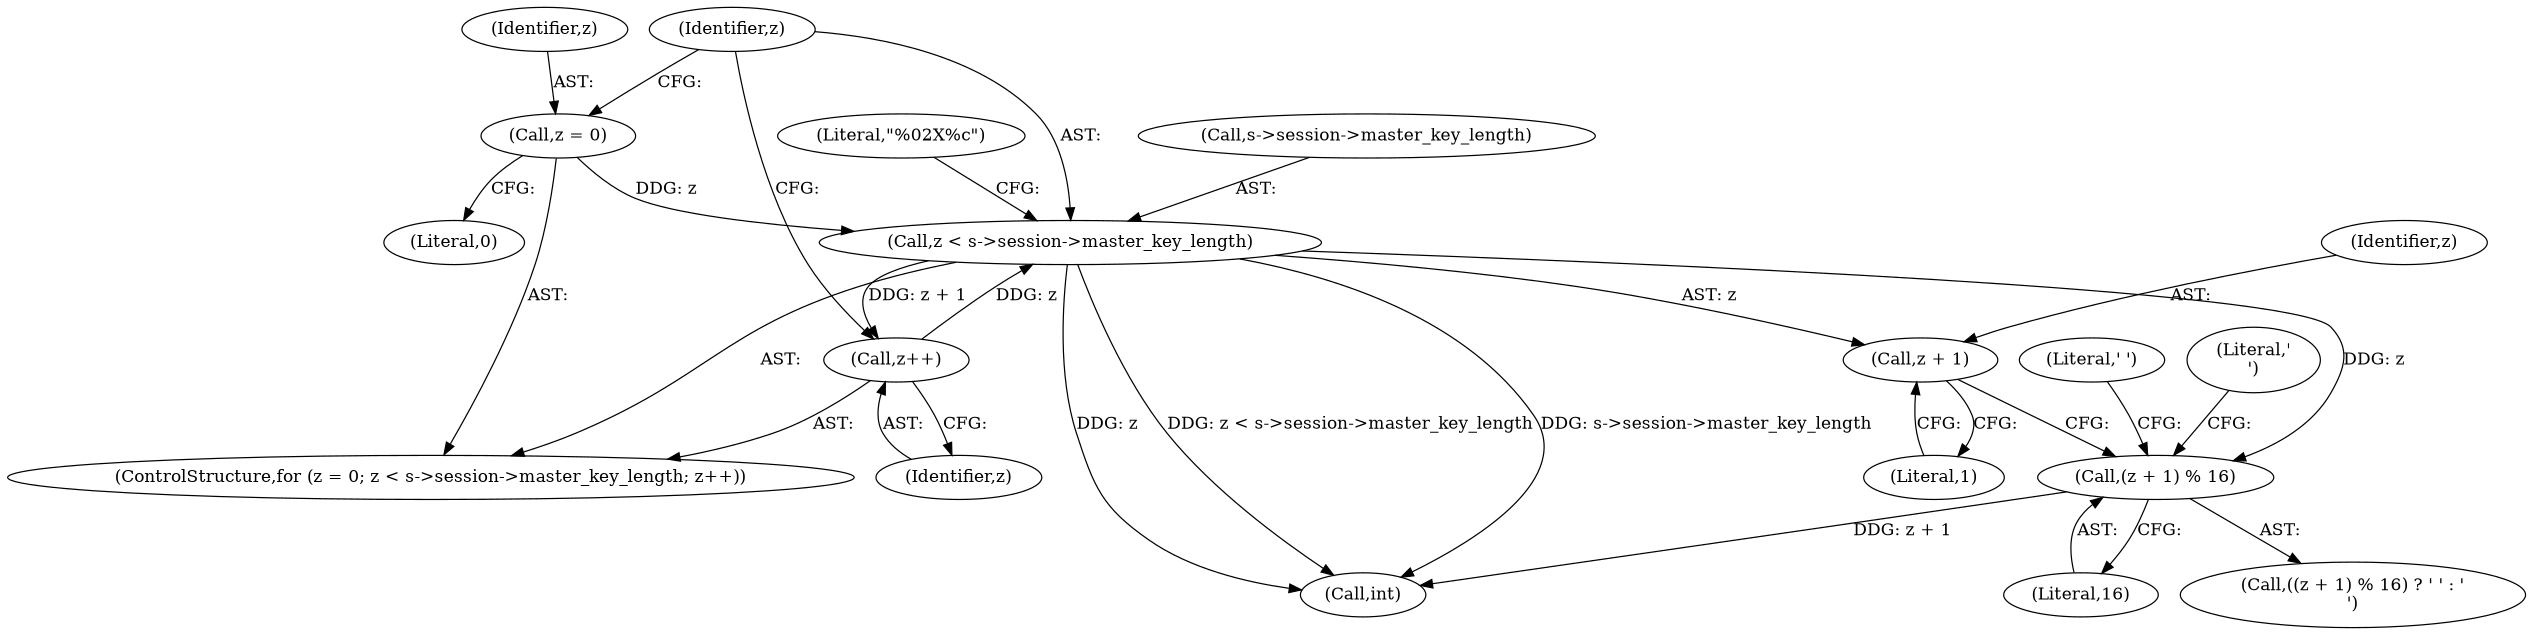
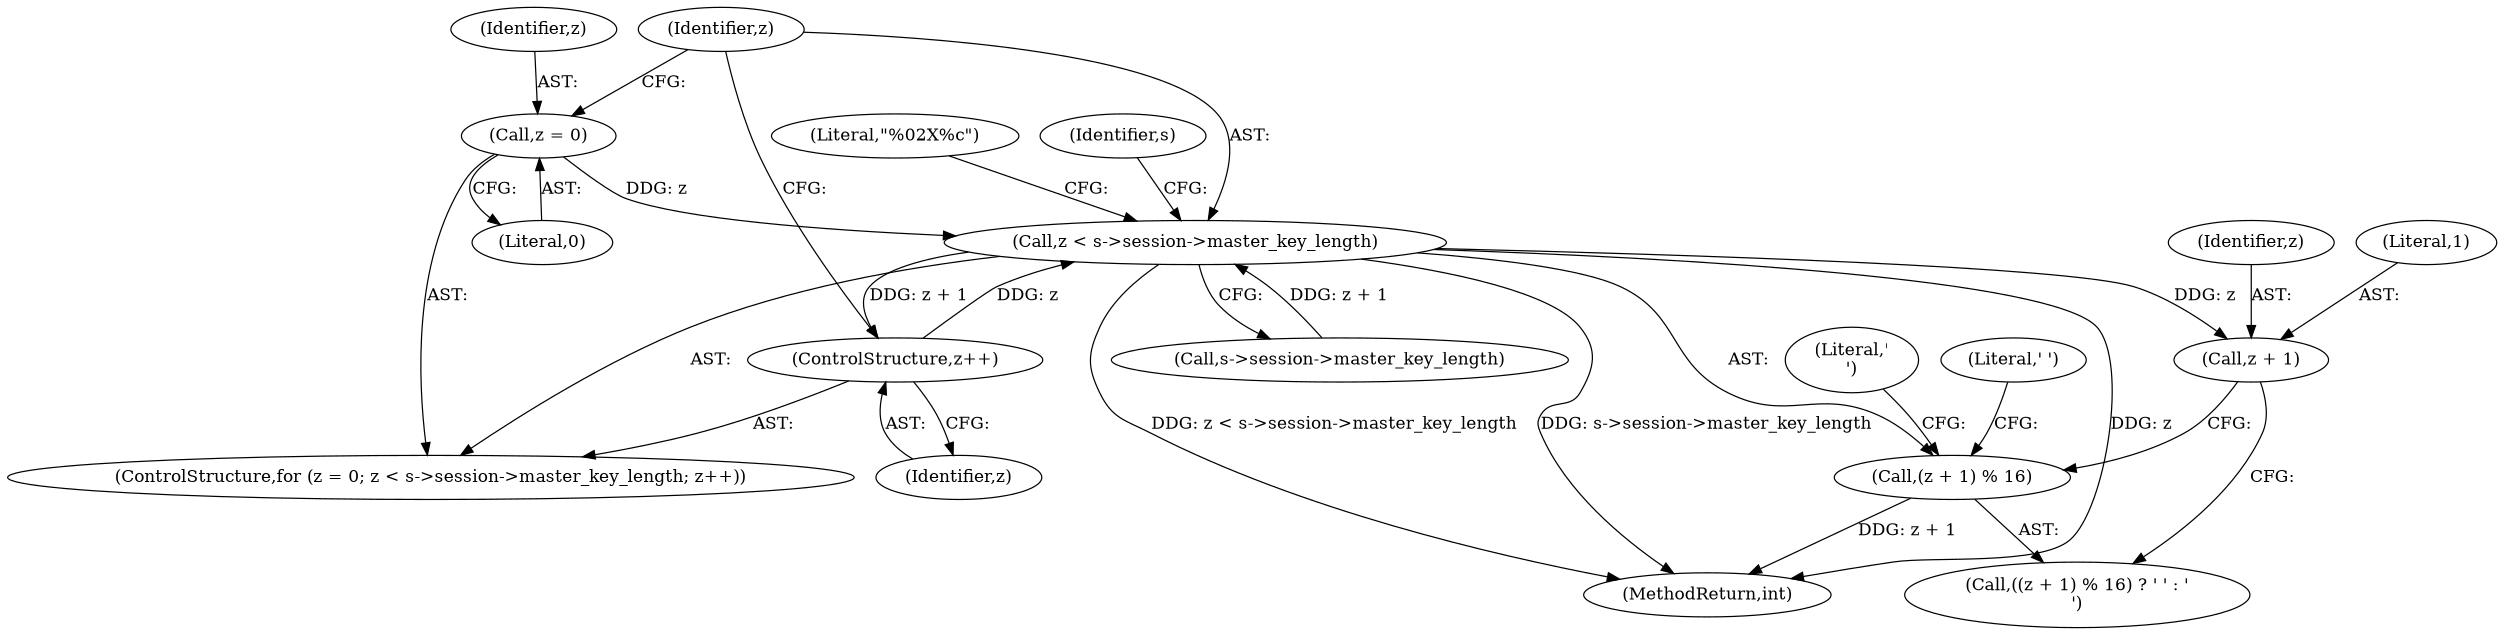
none -> (1123, 136)
(1259, 189) -> (1339, 296)
none -> (541, 195)
(1710, 296) -> (2205, 296)
none -> (1220, 306)
(896, 360) -> (895, 360)
(2374, 360) -> (1752, 360)
(1970, 411) -> (2229, 484)
(1942, 424) -> (2382, 296)
(1363, 595) -> (1707, 595)
(2081, 595) -> none
